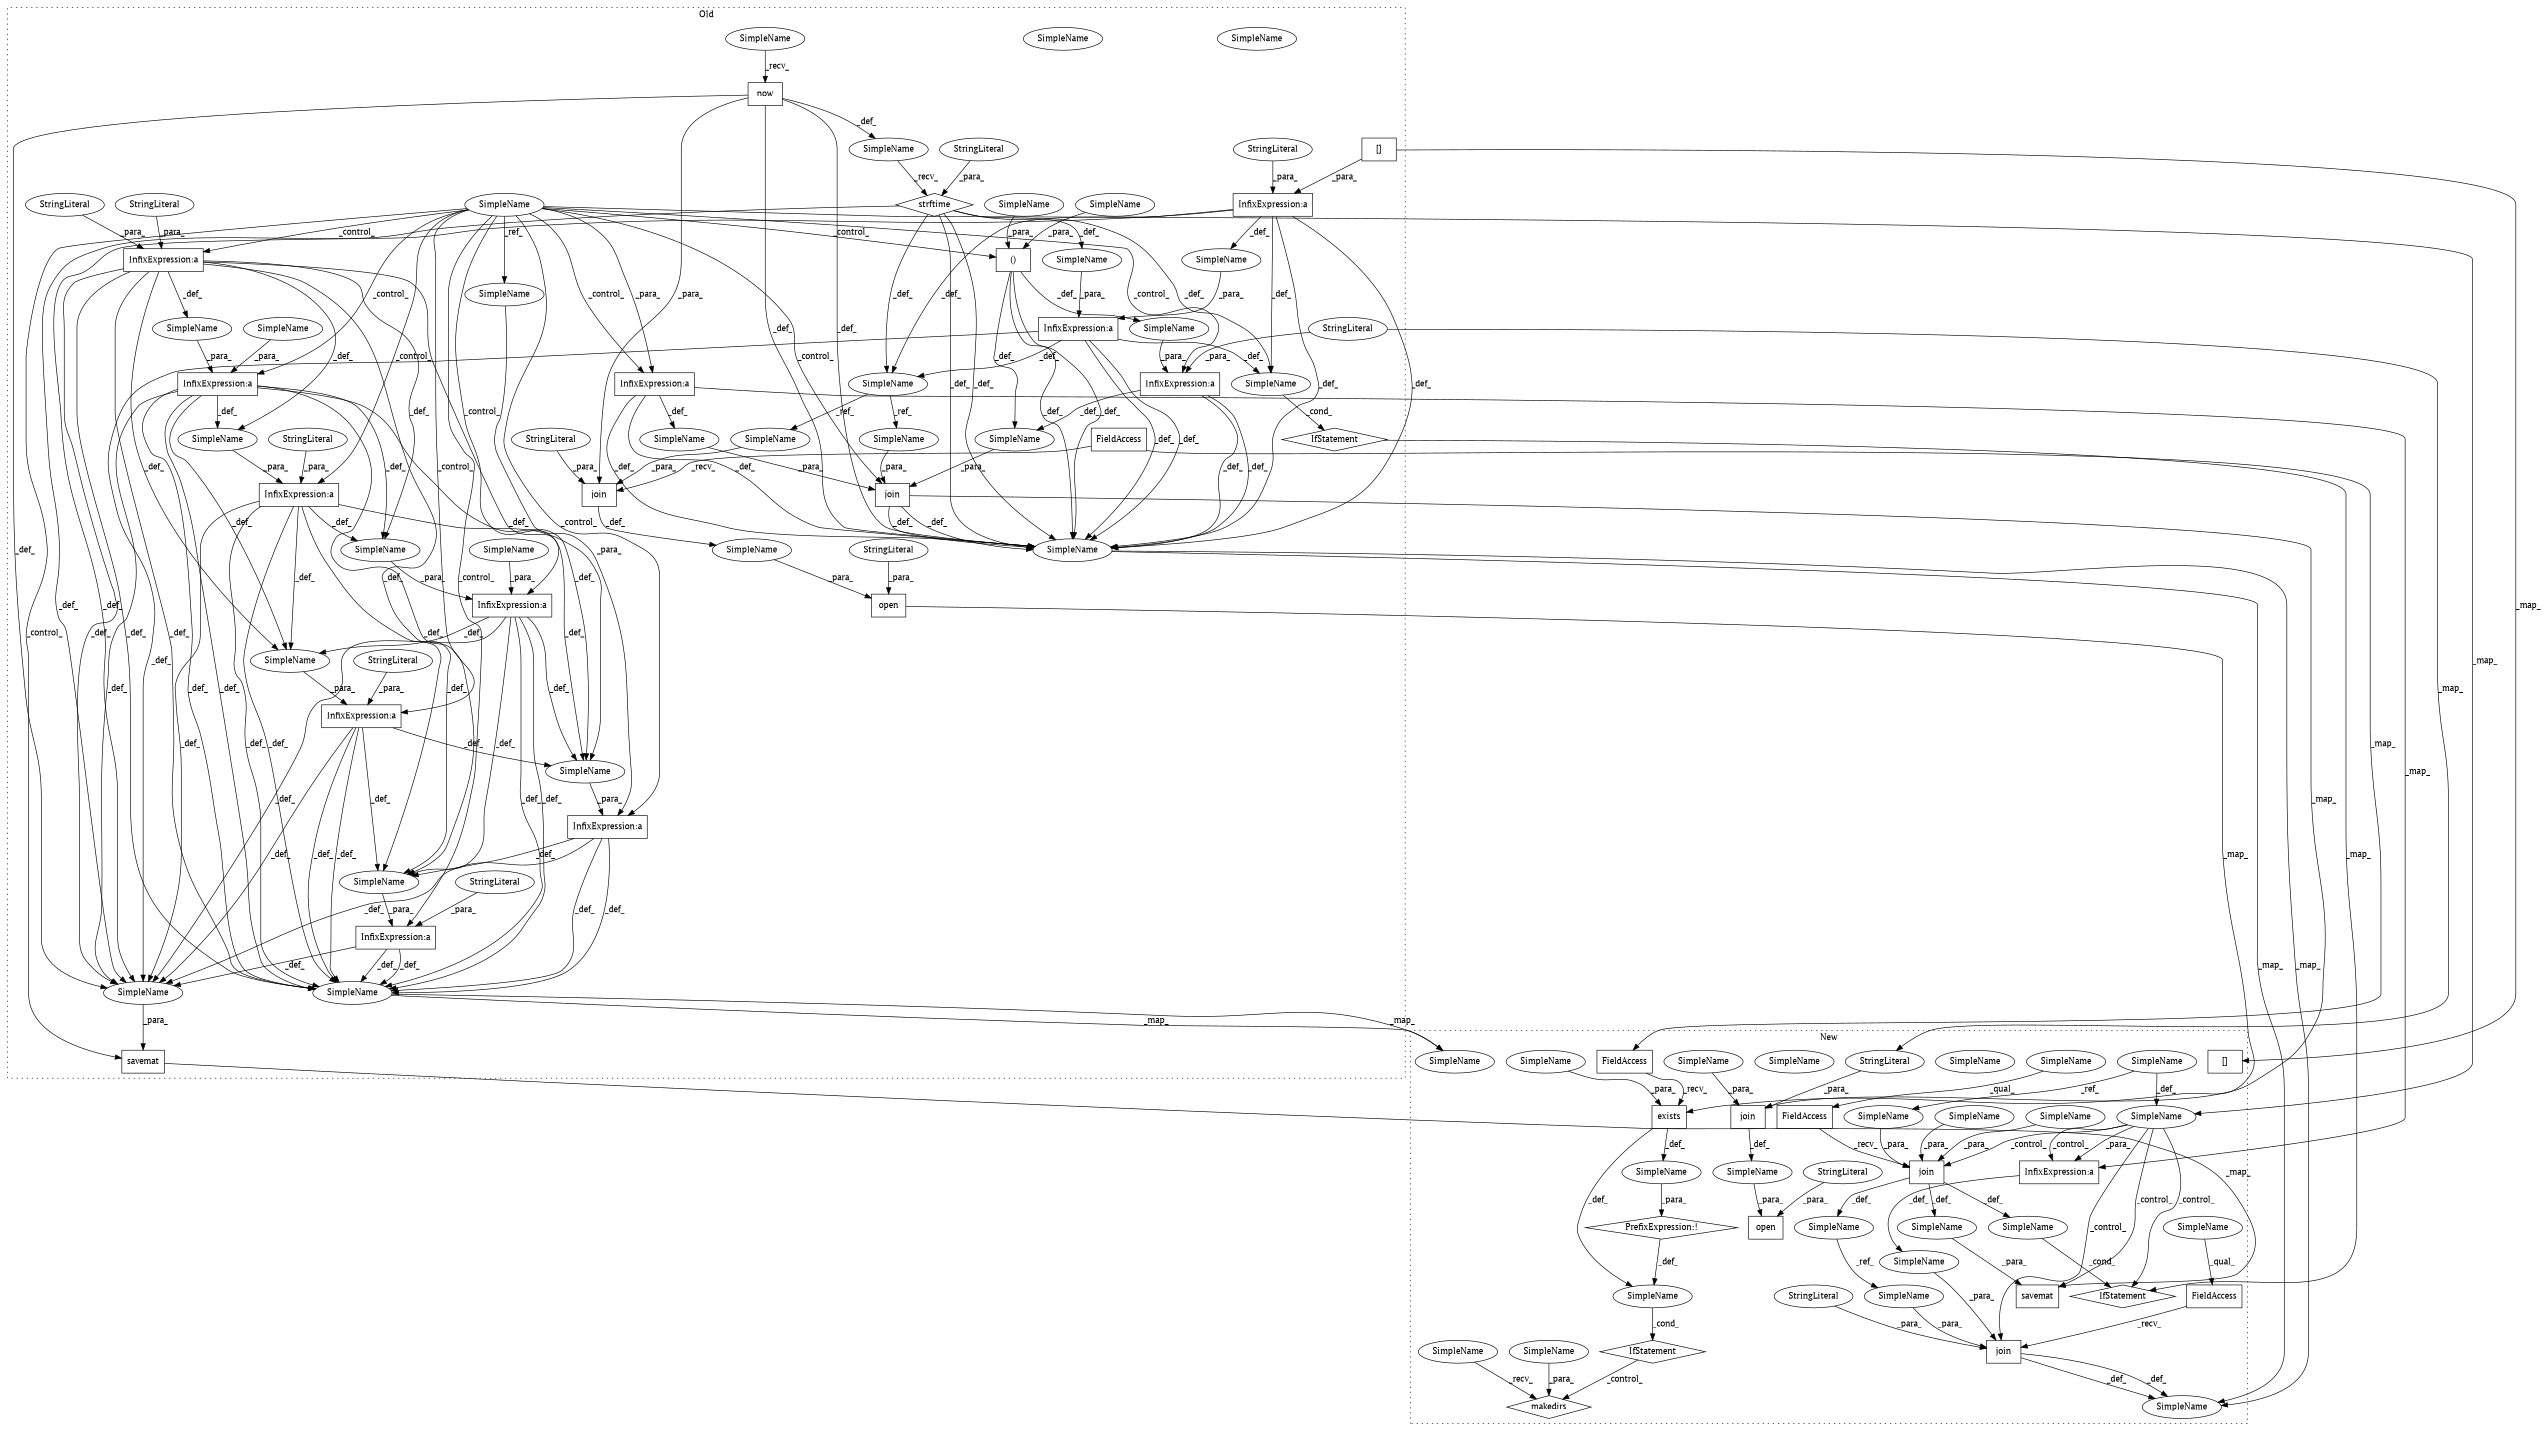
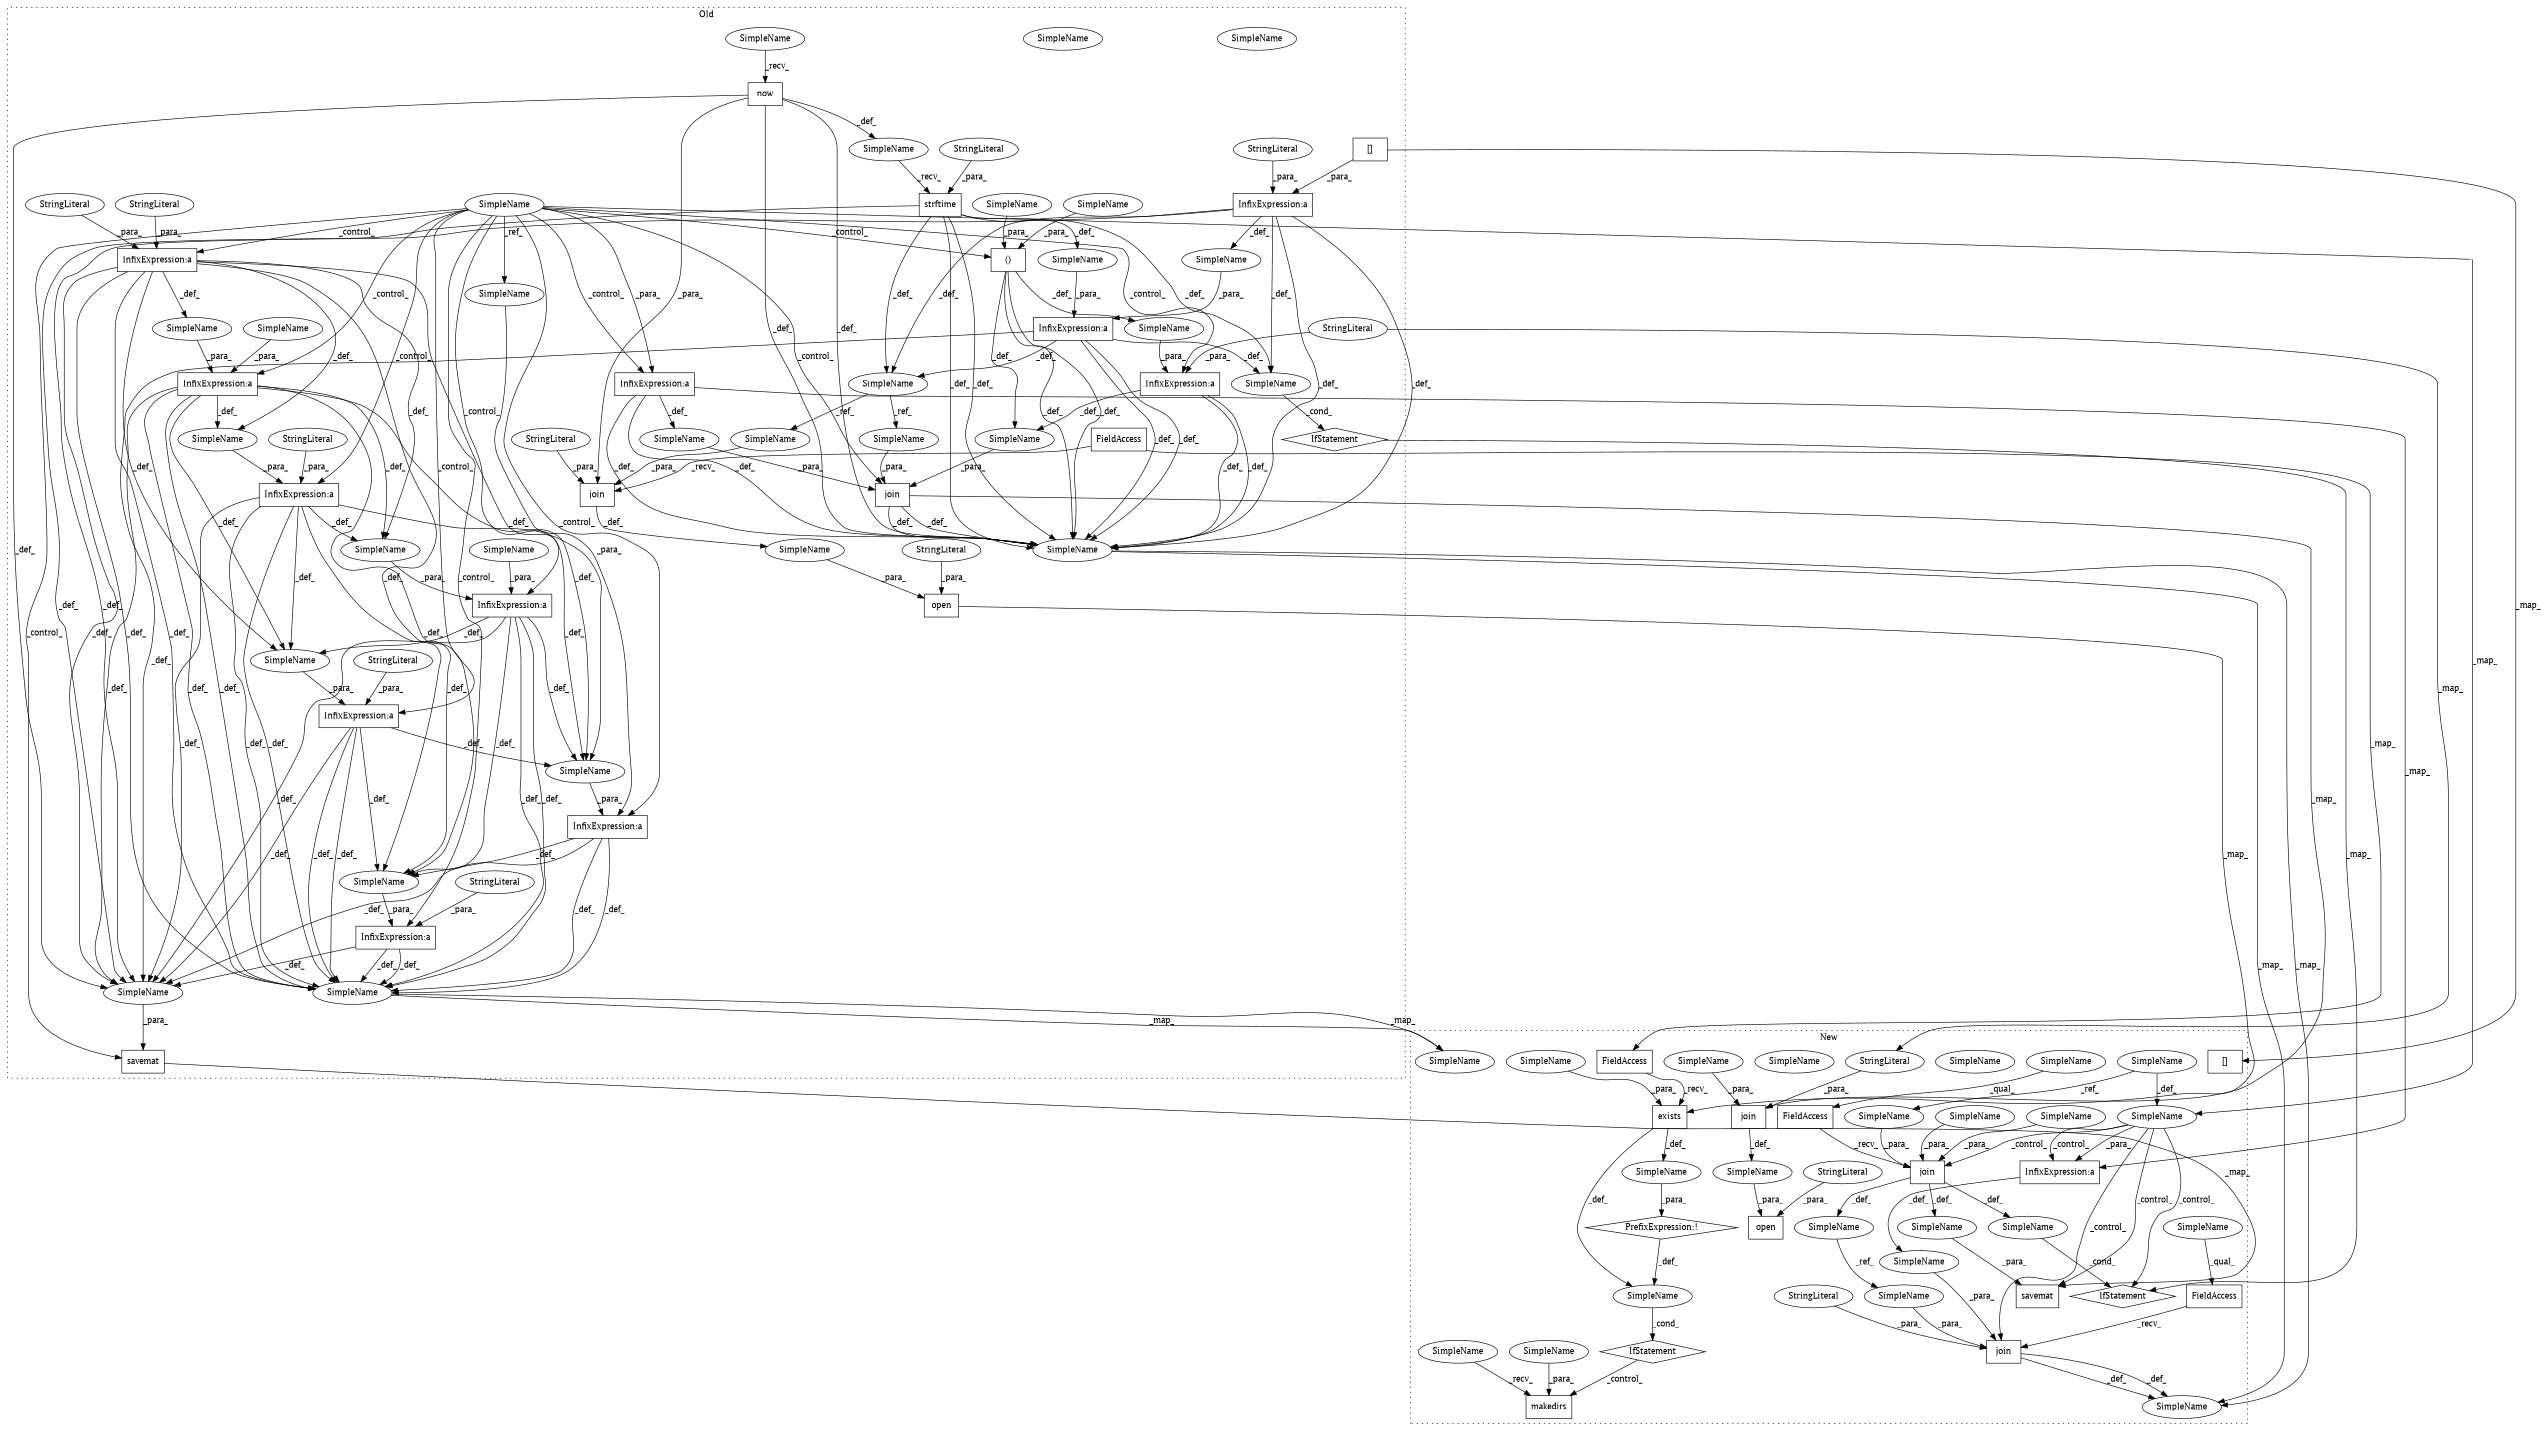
(934, 205) -> (940, 205)
(1549, 1407) -> (1549, 1407)
